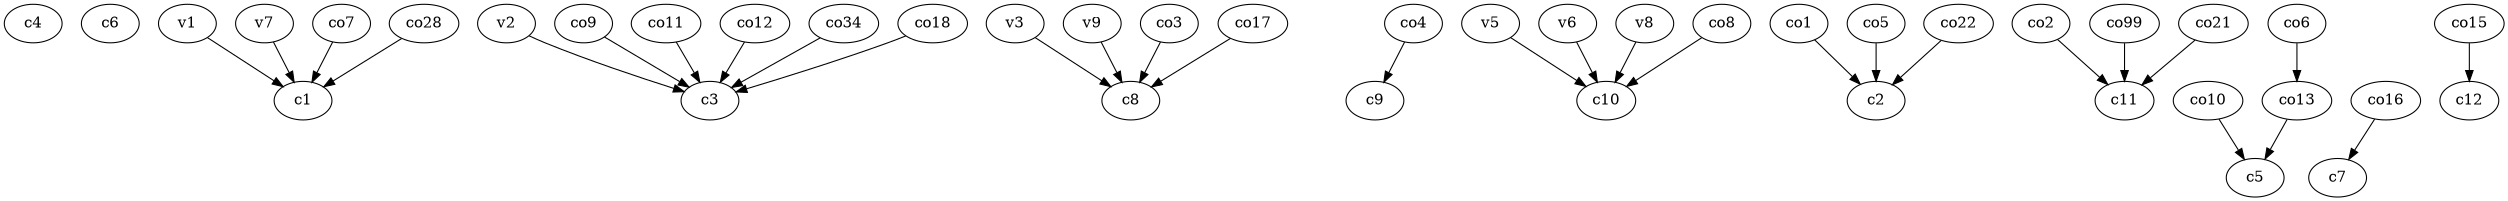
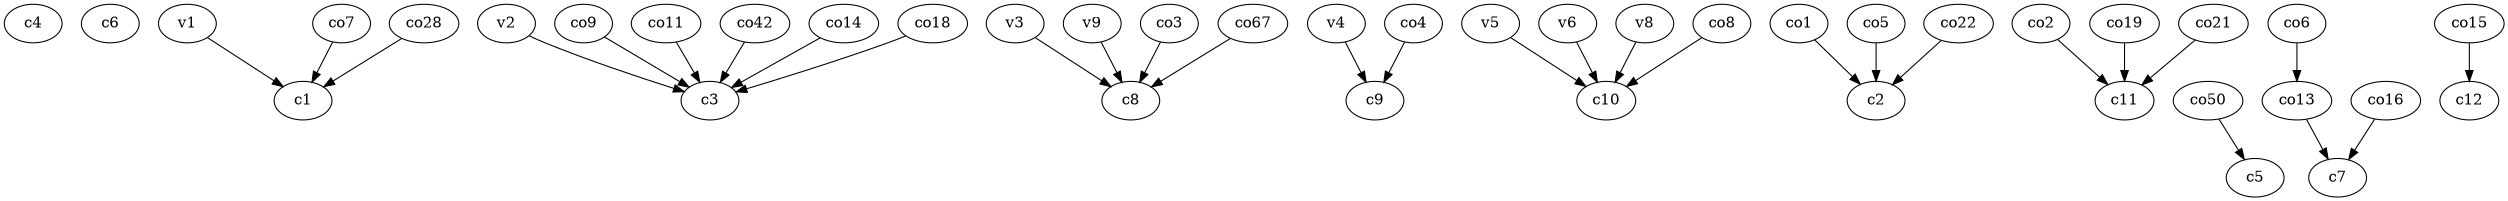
(264, 24) -> none
(755, 24) -> (755, 24)
(844, 24) -> (844, 24)
(1253, 24) -> (1253, 24)
none -> (1336, 24)
(2125, 24) -> (2125, 24)
(2208, 101) -> (2208, 101)
(2279, 134) -> (2315, 135)
